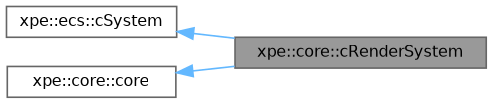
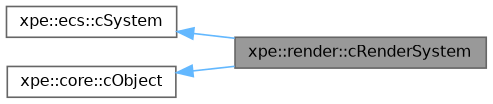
(361, 53) -> (361, 53)
(92, 82) -> (92, 82)
